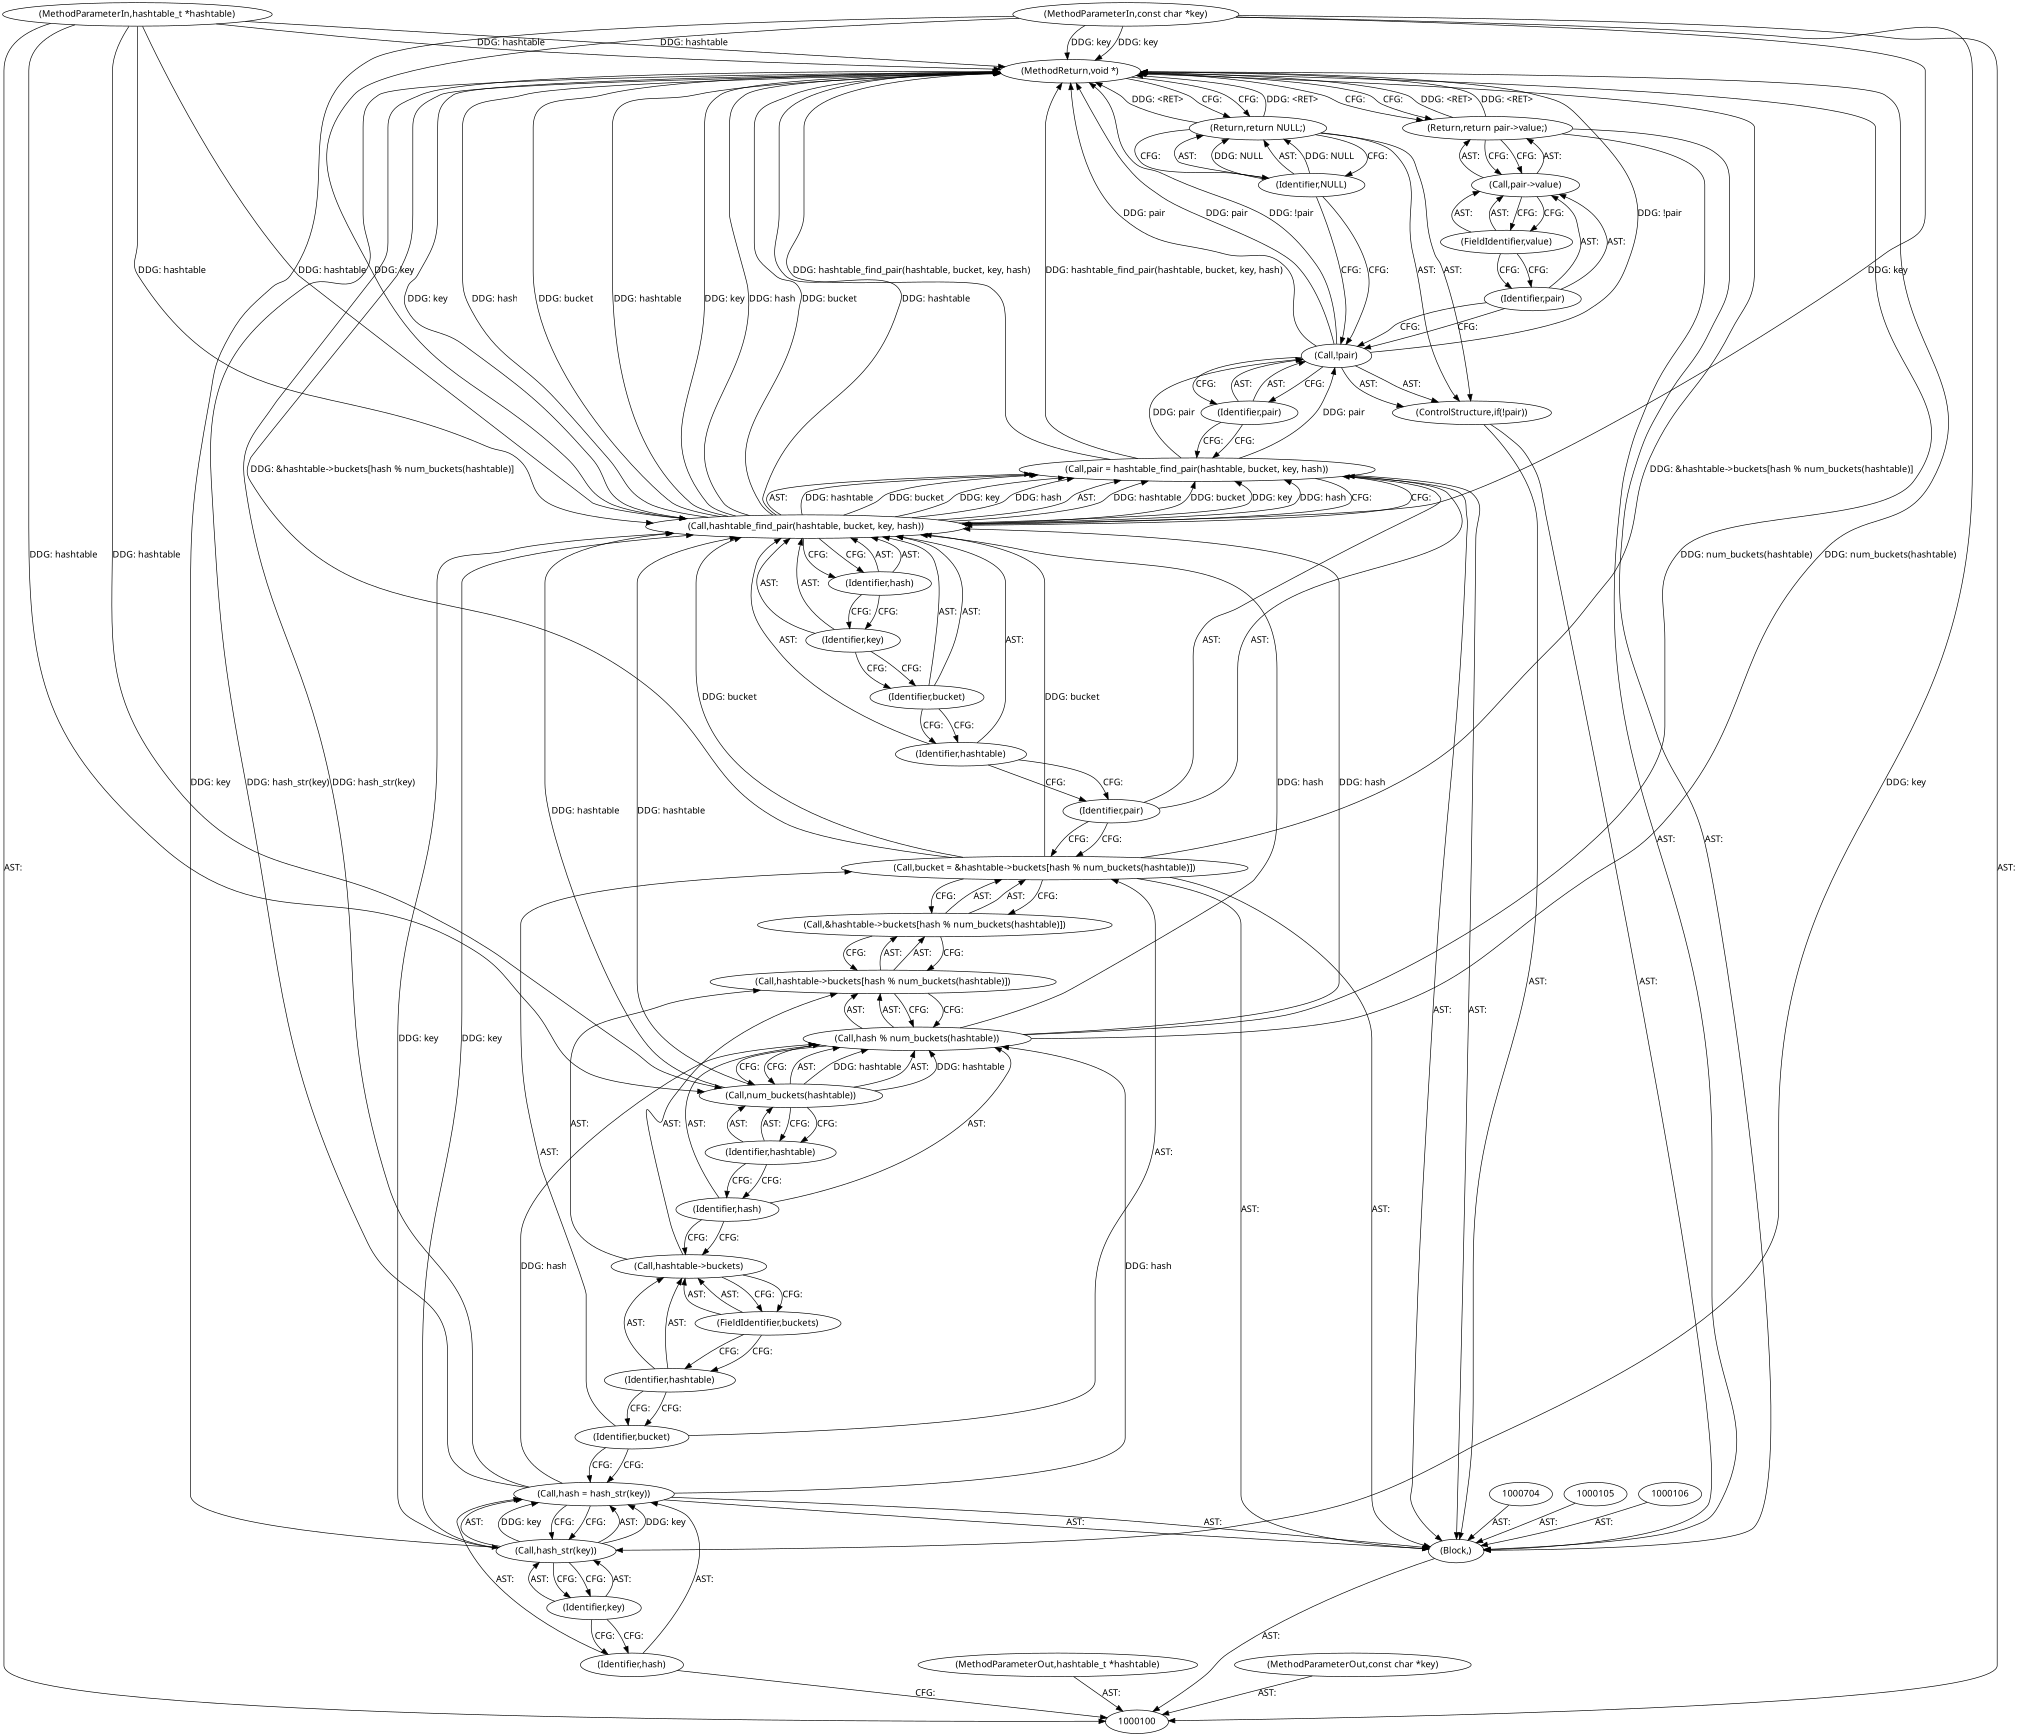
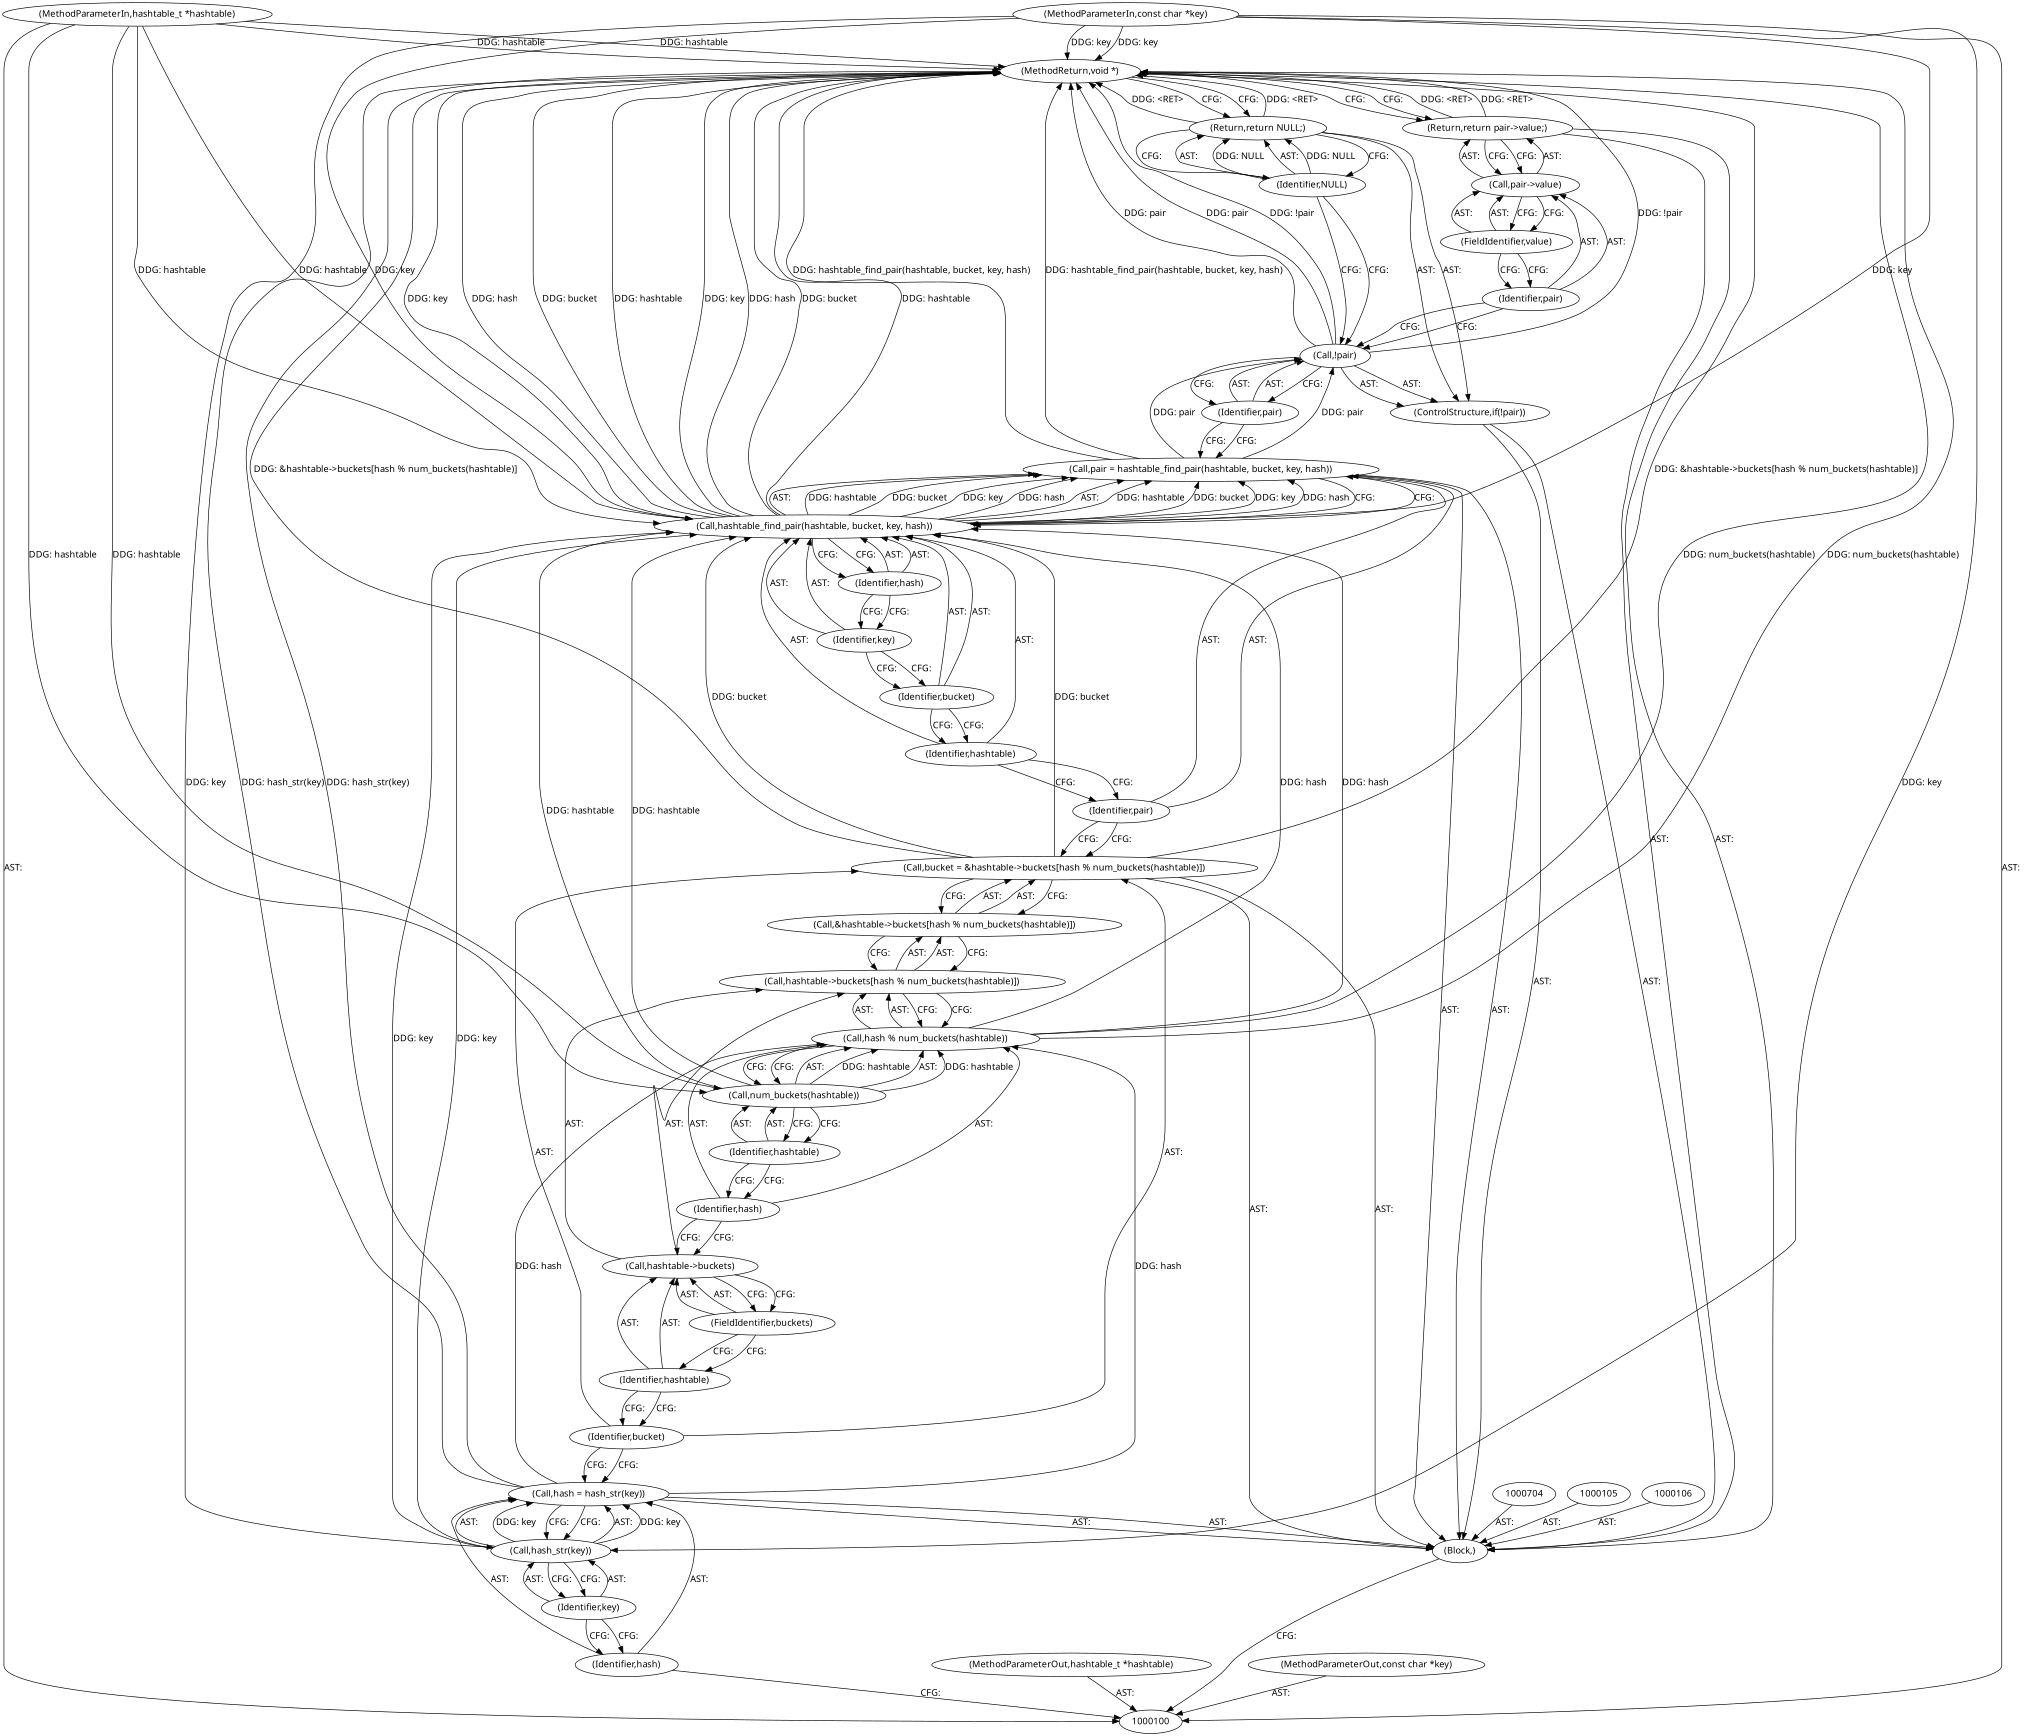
(1272, 1636) -> (1288, 1636)
